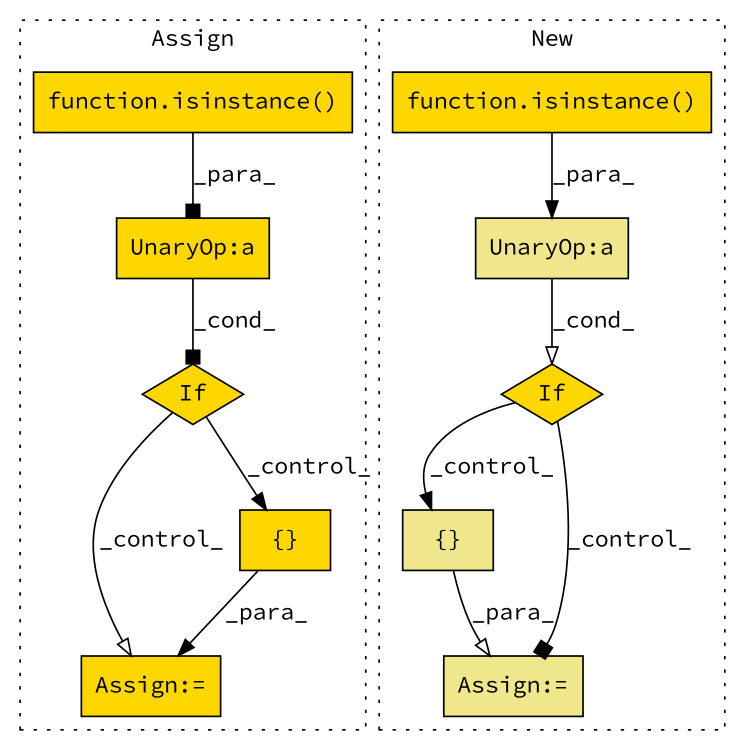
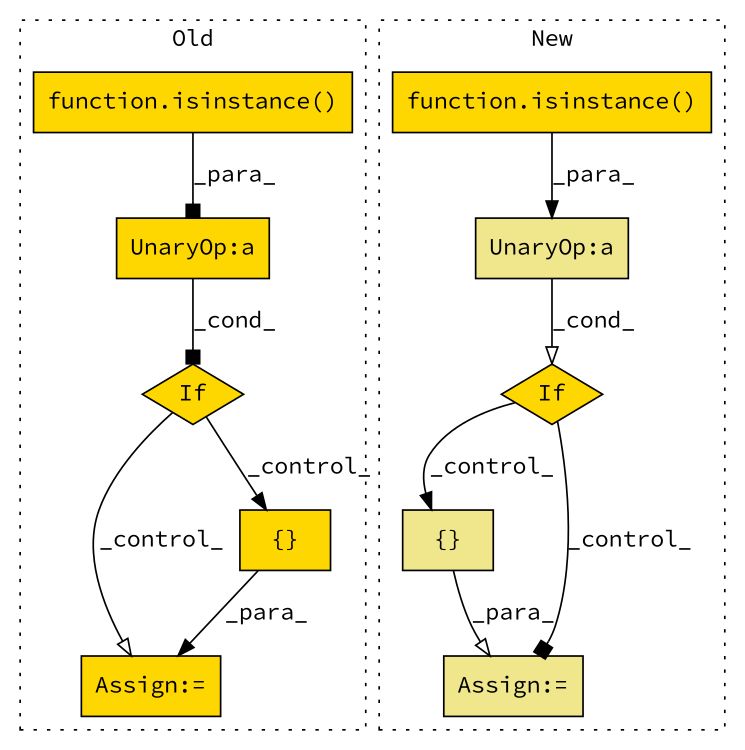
(193, 39) -> (193, 39)
